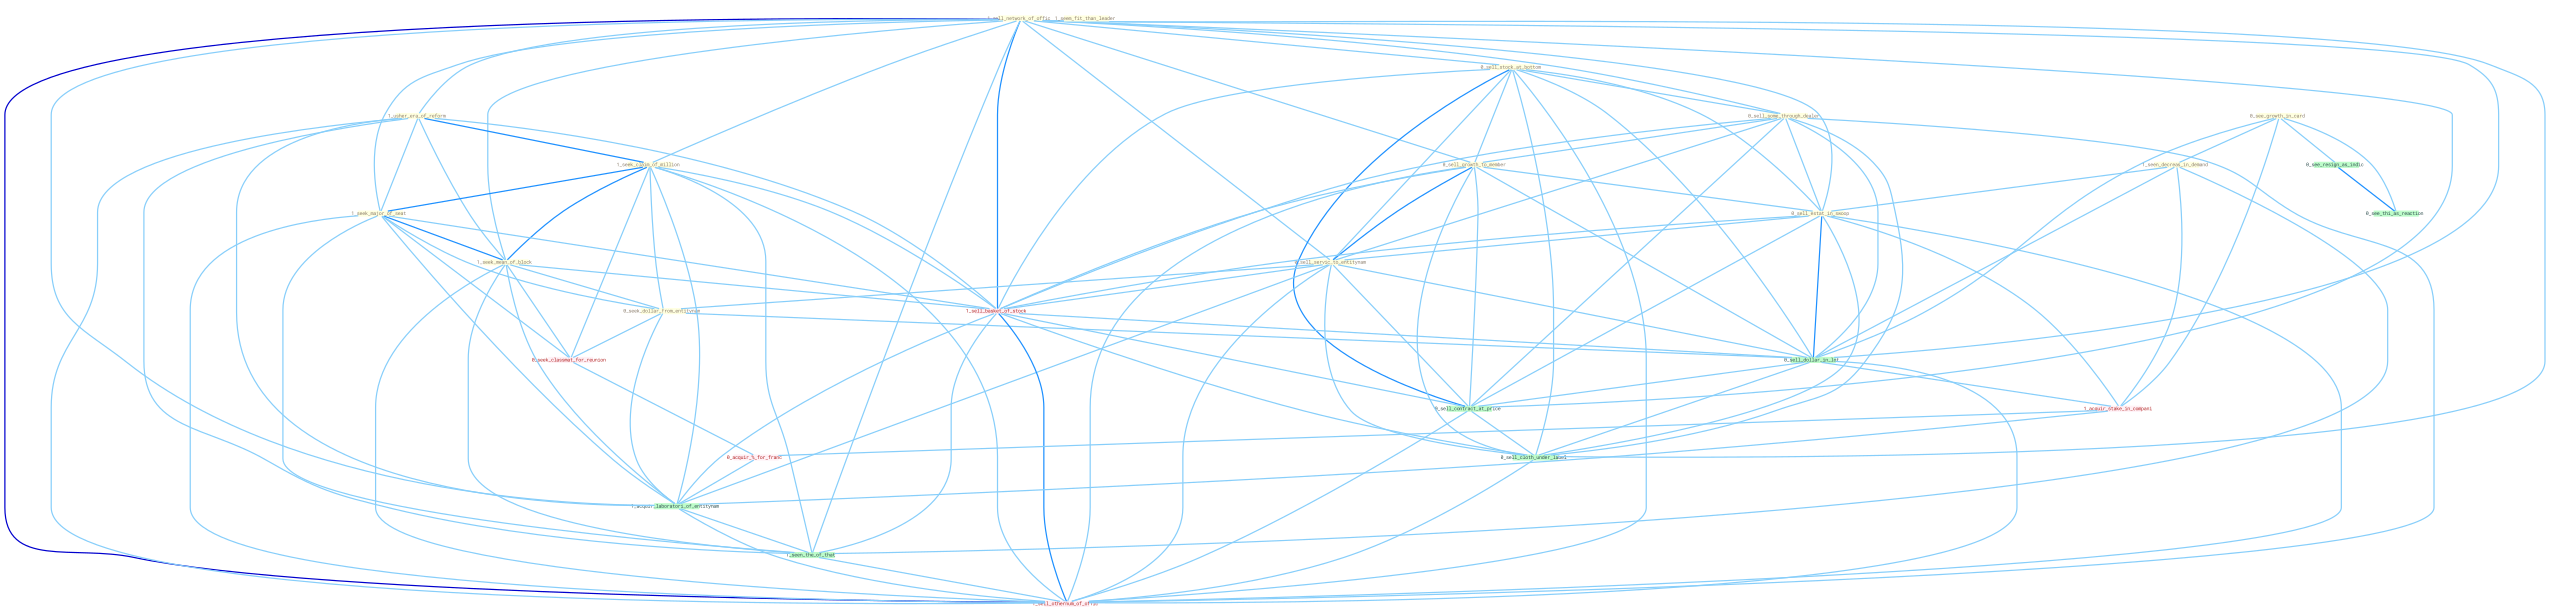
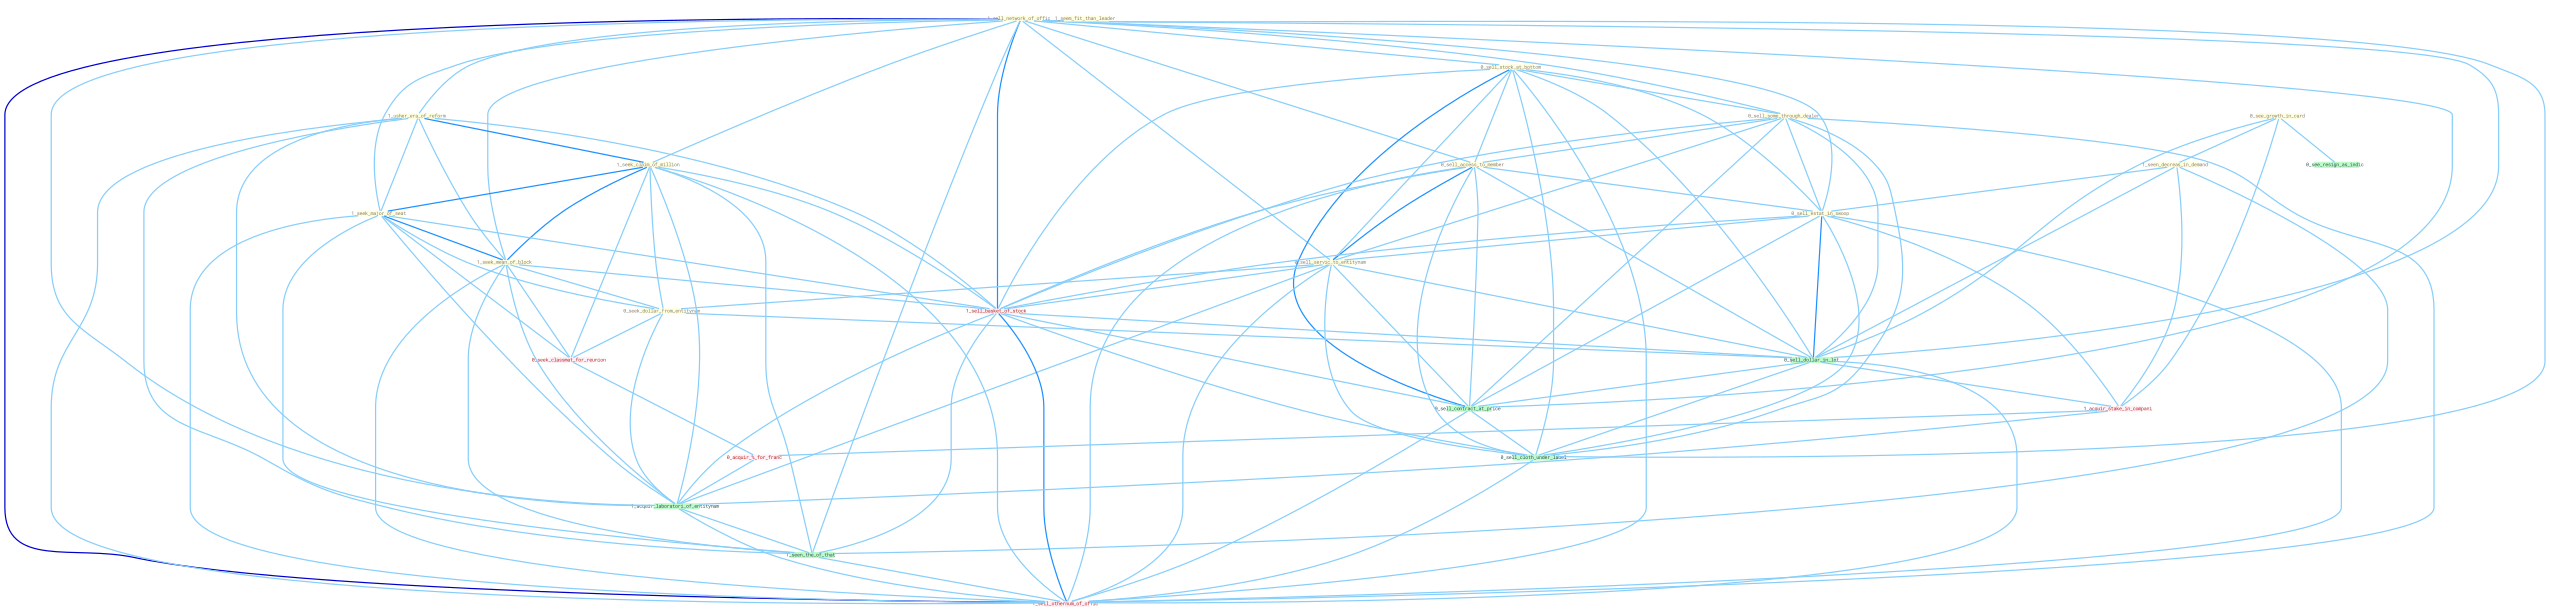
(1474, 165) -> (1474, 165)
(2396, 214) -> none
